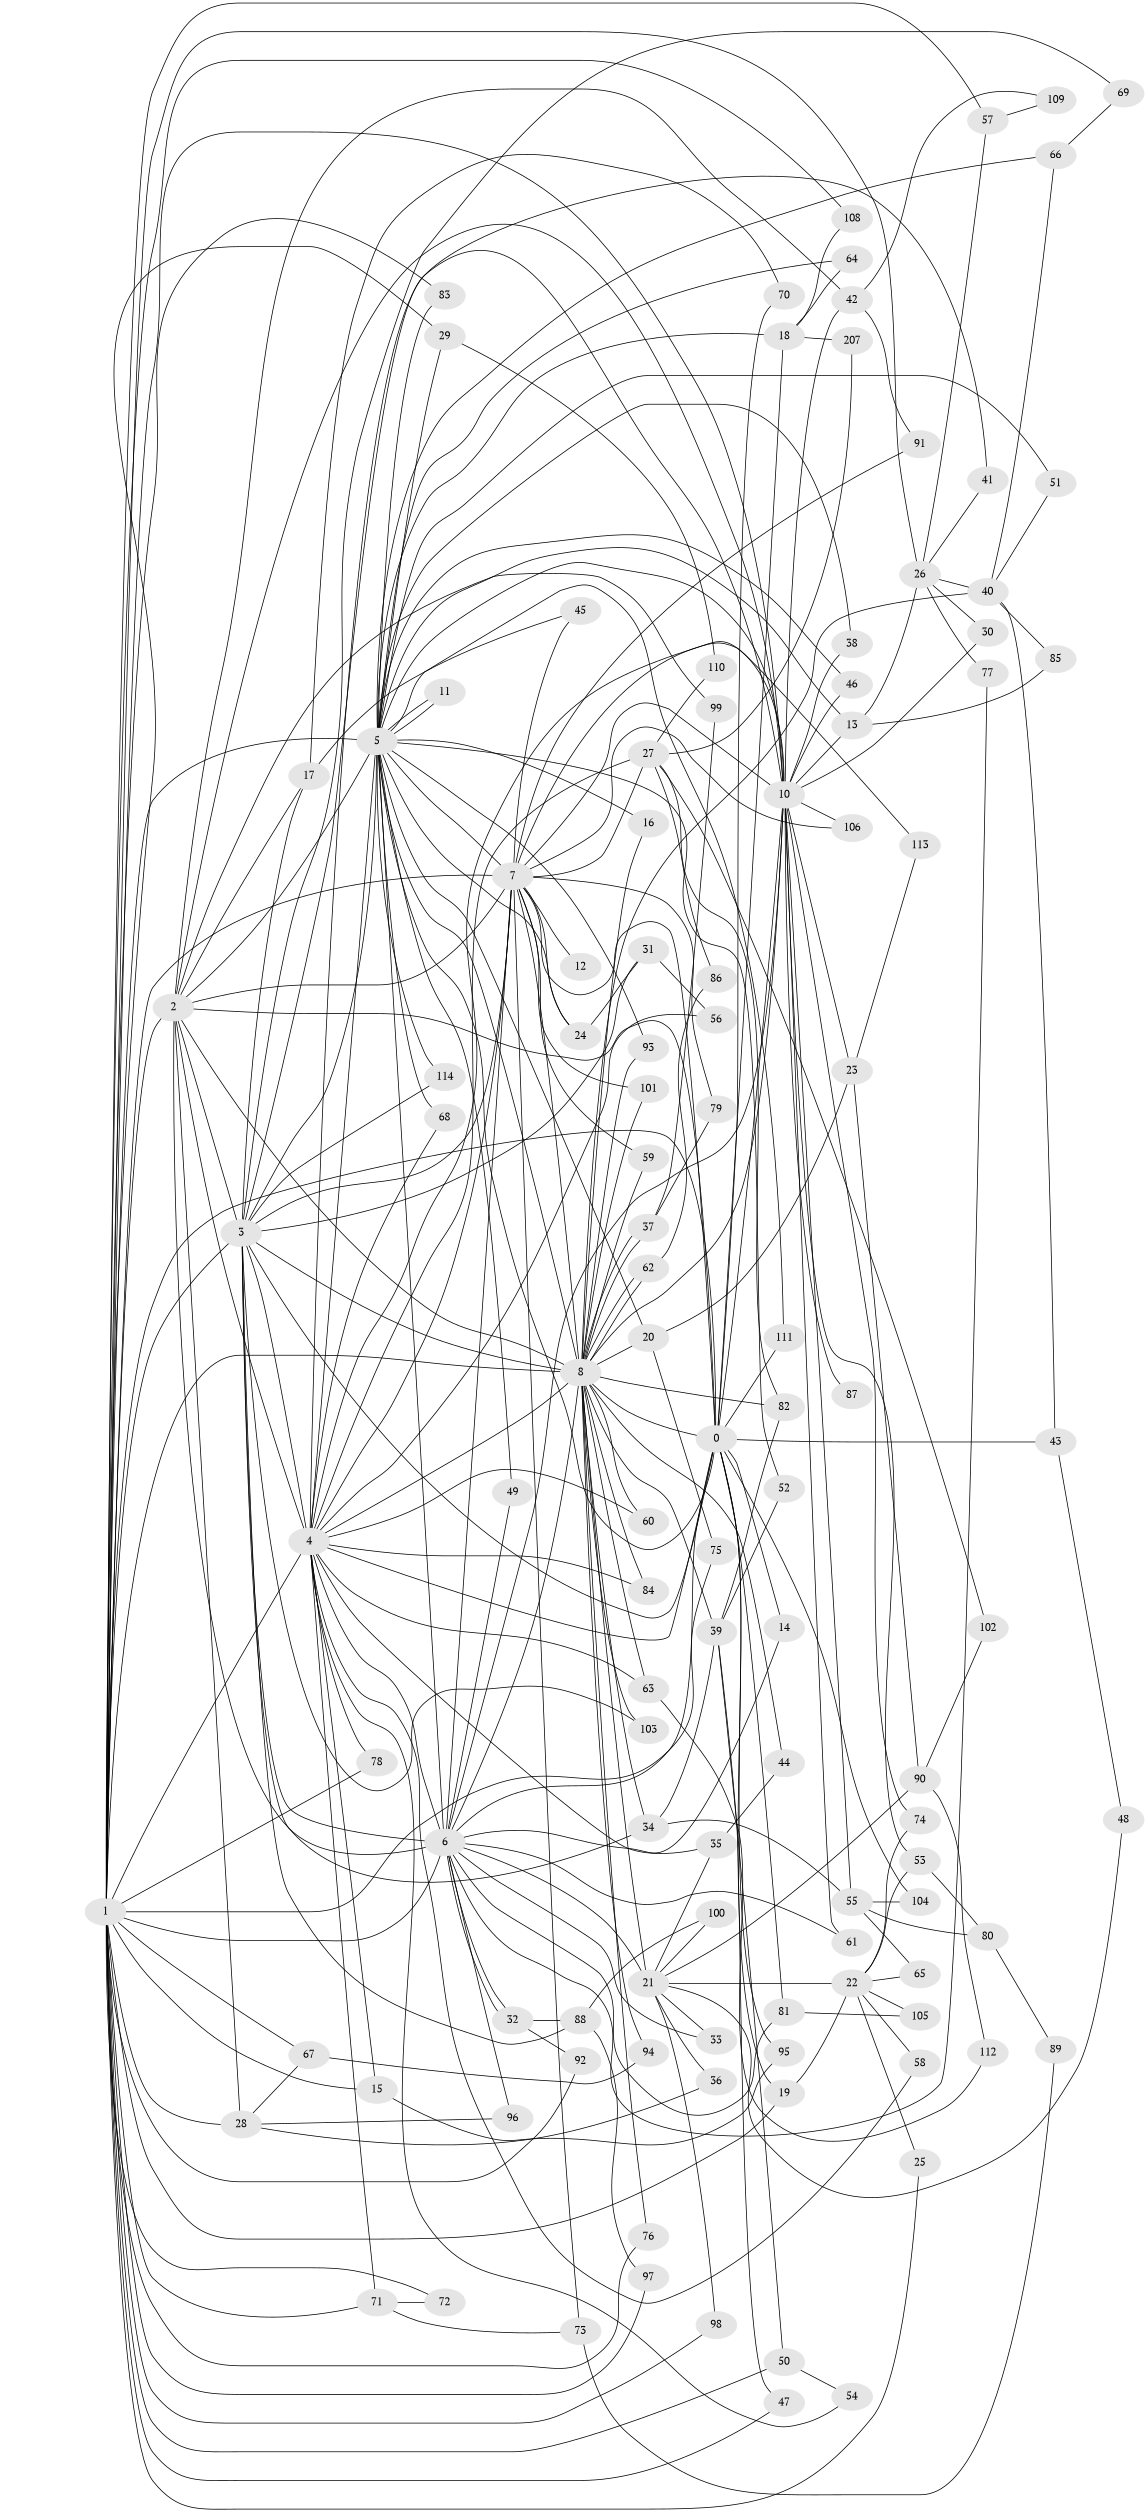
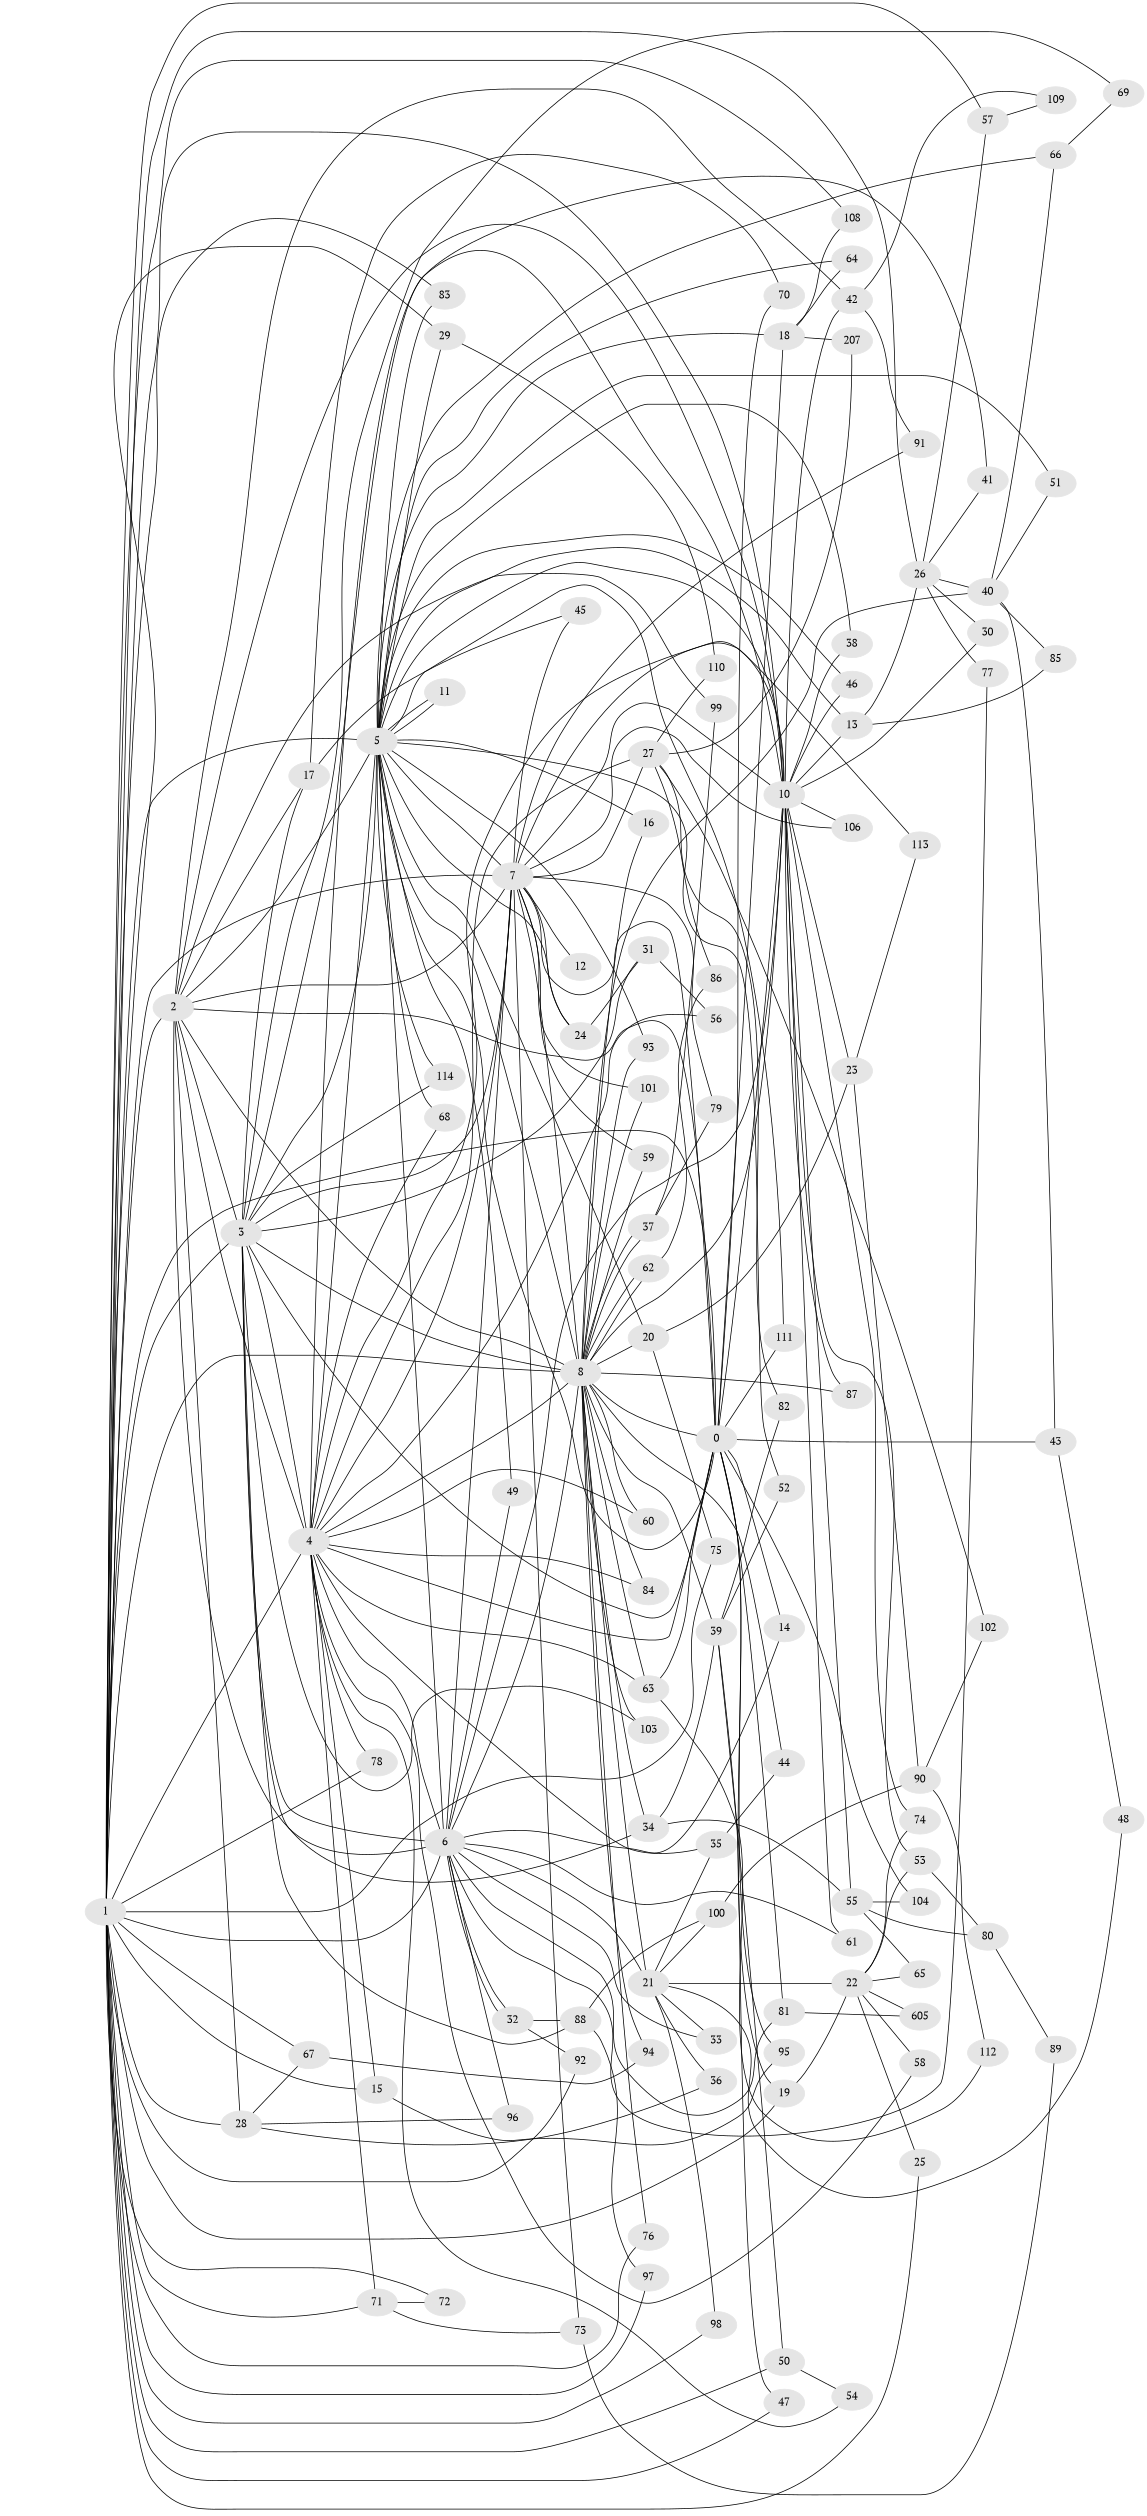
(682, 1392) -> (706, 1378)
(682, 1719) -> (689, 1579)
(793, 1892) -> (804, 1830)
(920, 2017) -> (920, 2017)
